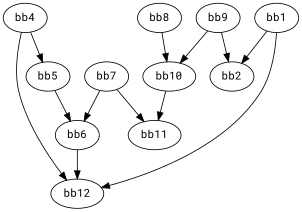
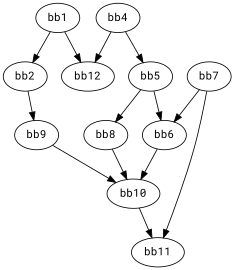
(224, 43) -> (30, 102)
none -> (131, 103)
(77, 160) -> (151, 161)
